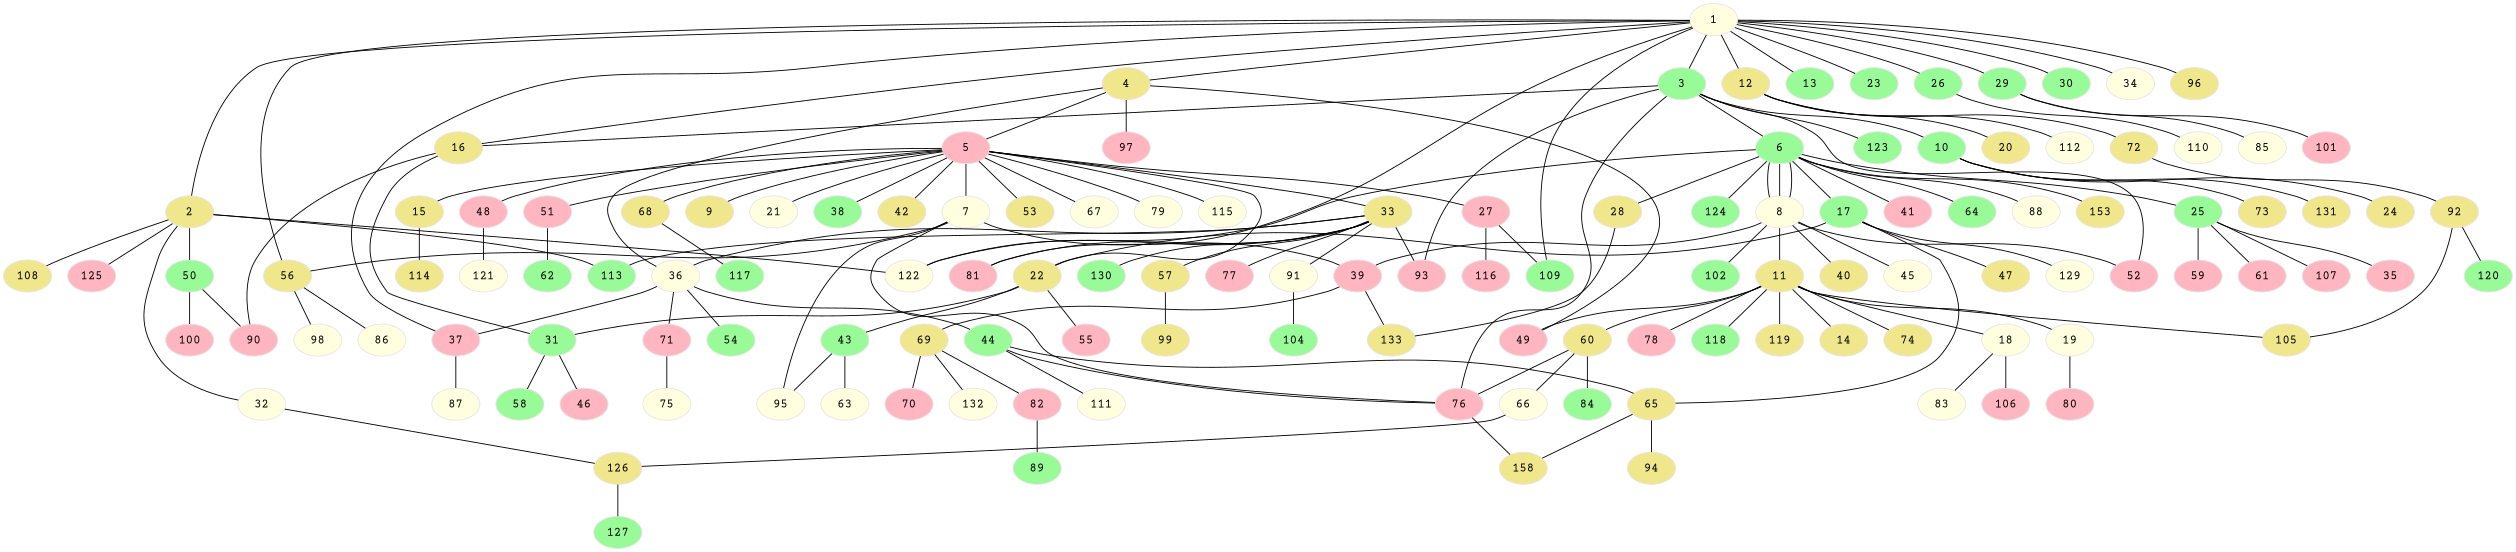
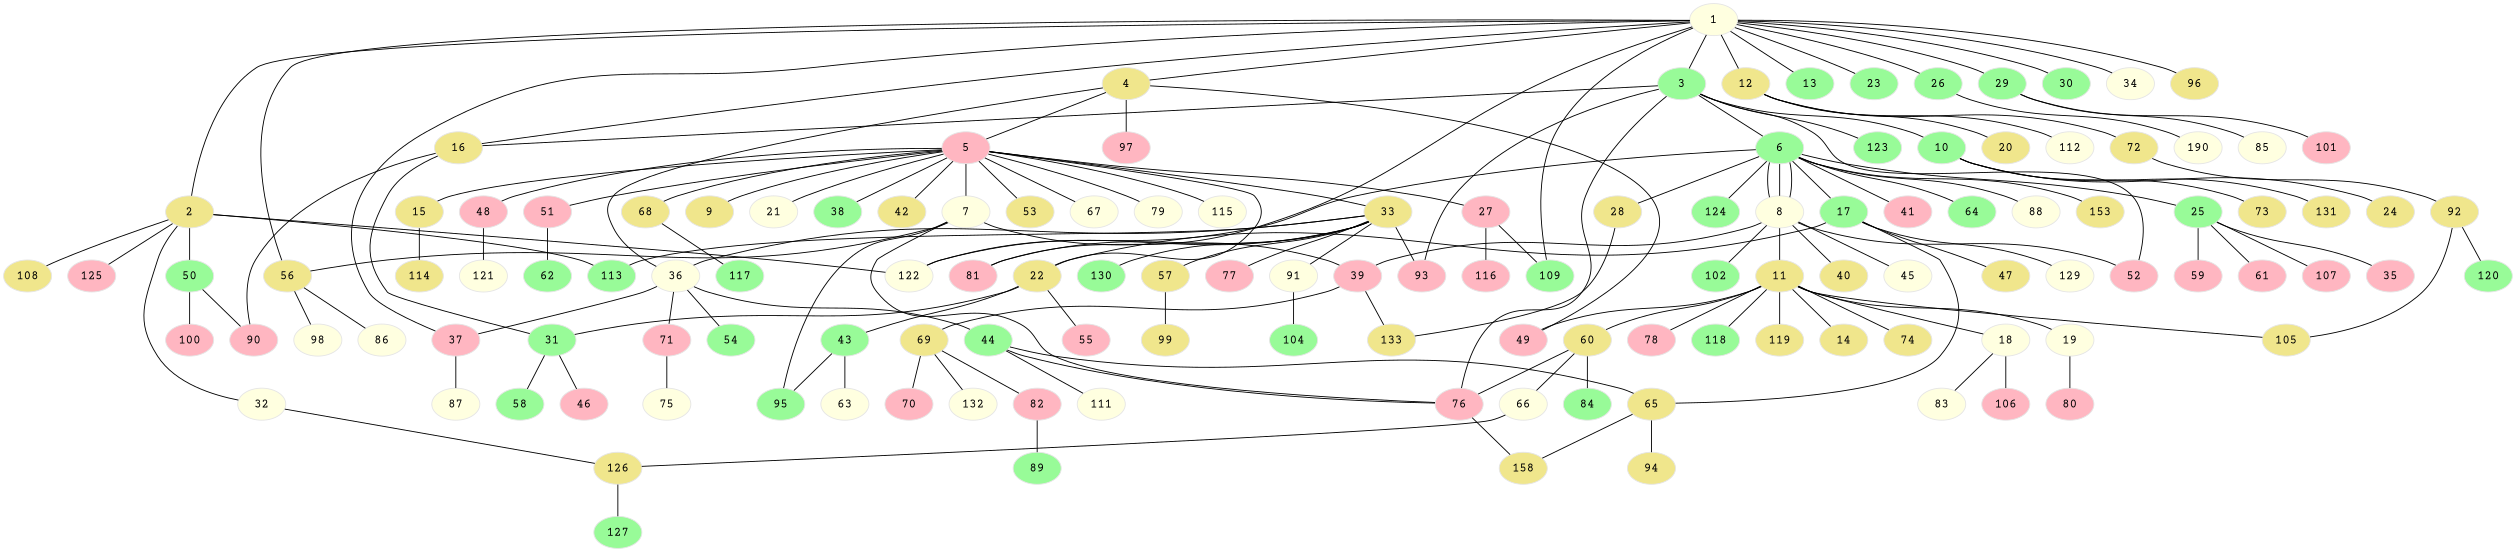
(2198, 148) -> (2198, 148)
(781, 404) -> (781, 404)
